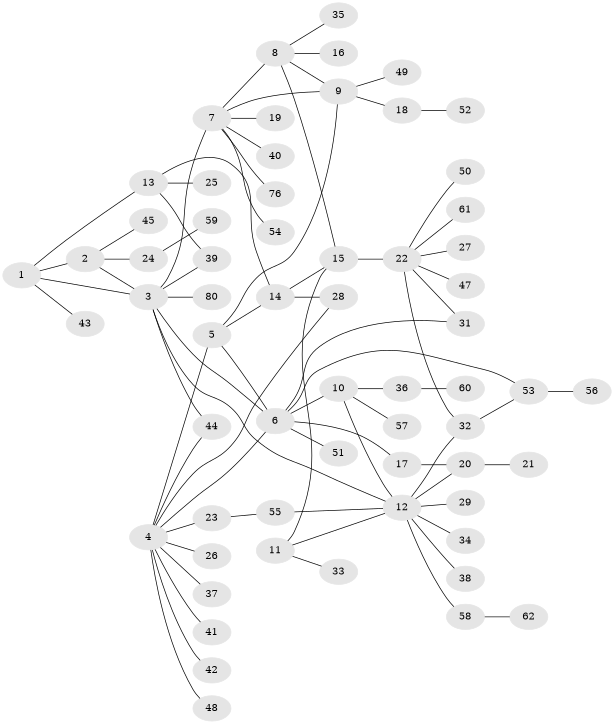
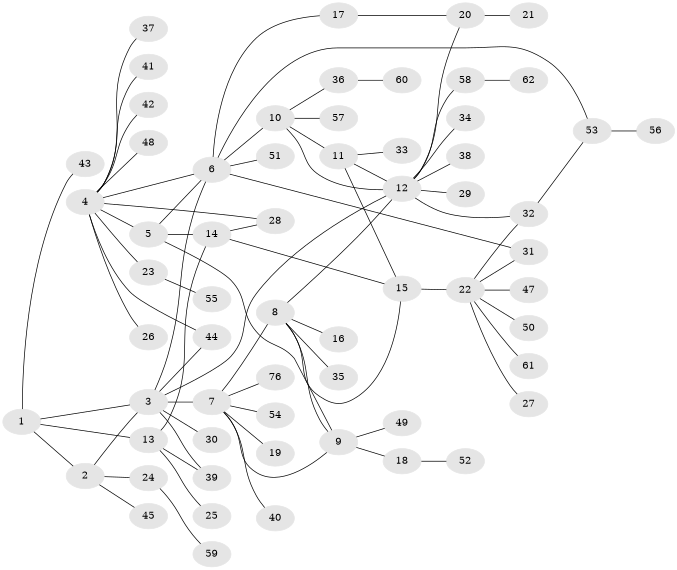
none -> (307, 137)
(212, 297) -> (212, 440)
(339, 510) -> (341, 253)
